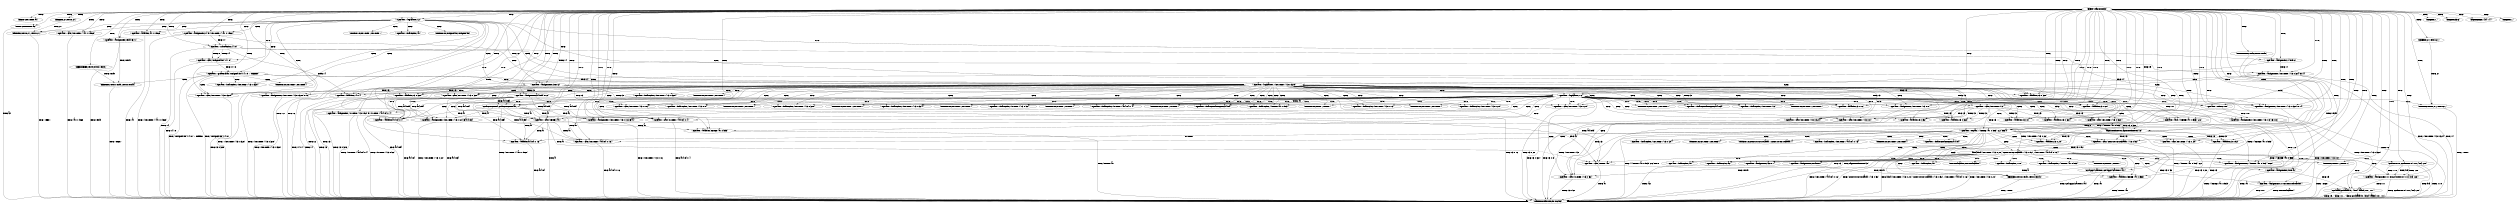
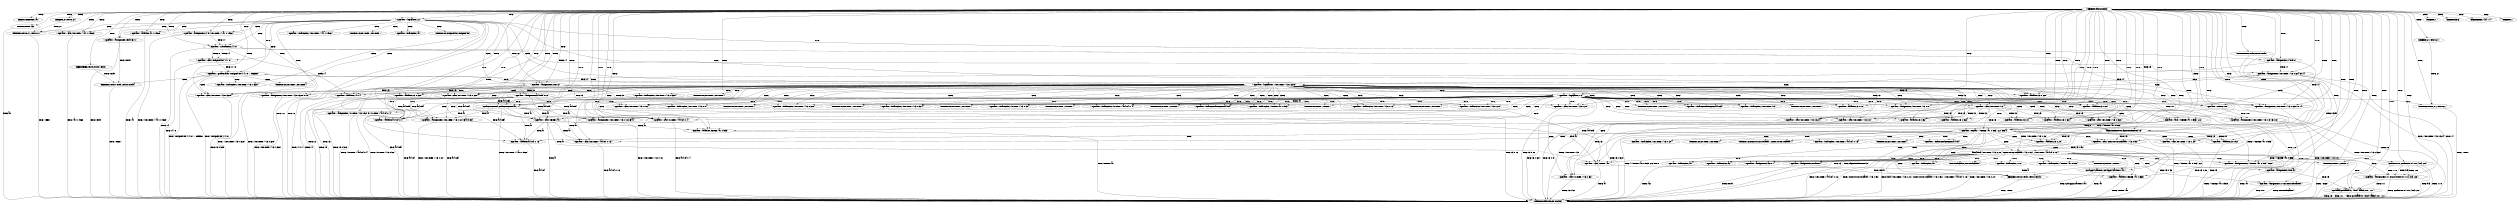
(2097, 9) -> (2097, 9)
(28, 20) -> (28, 20)
none -> (266, 24)
(25, 27) -> (25, 27)
none -> (310, 33)
(547, 74) -> (1650, 87)
none -> (2312, 83)
(1170, 92) -> none
(1130, 98) -> none
(413, 101) -> (413, 101)
(2064, 101) -> (2064, 101)
(485, 117) -> none
(2121, 125) -> (1746, 126)
(1189, 136) -> (1189, 136)
(1904, 154) -> none
(1693, 170) -> (1683, 189)
